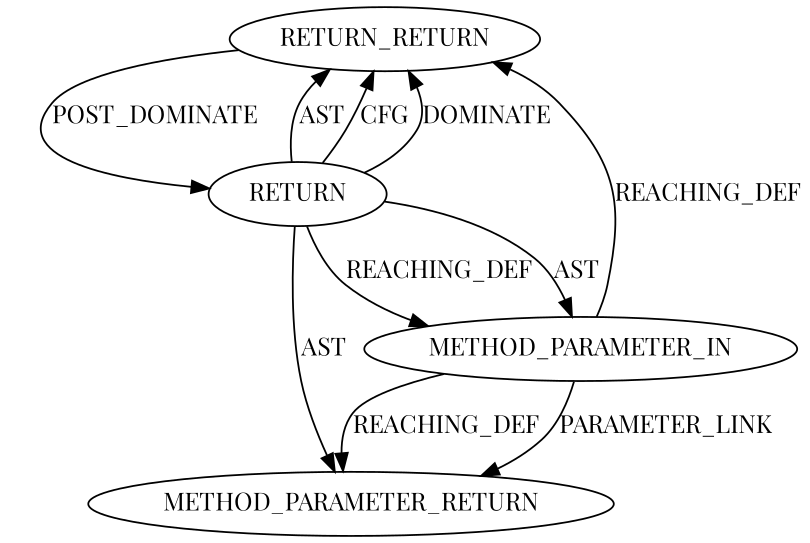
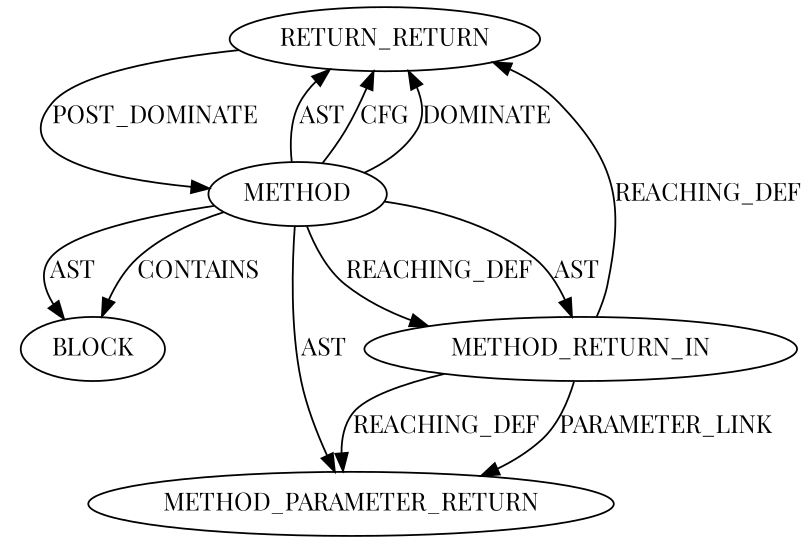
(298, 194) -> (298, 194)
none -> (93, 349)
(581, 349) -> (581, 349)
